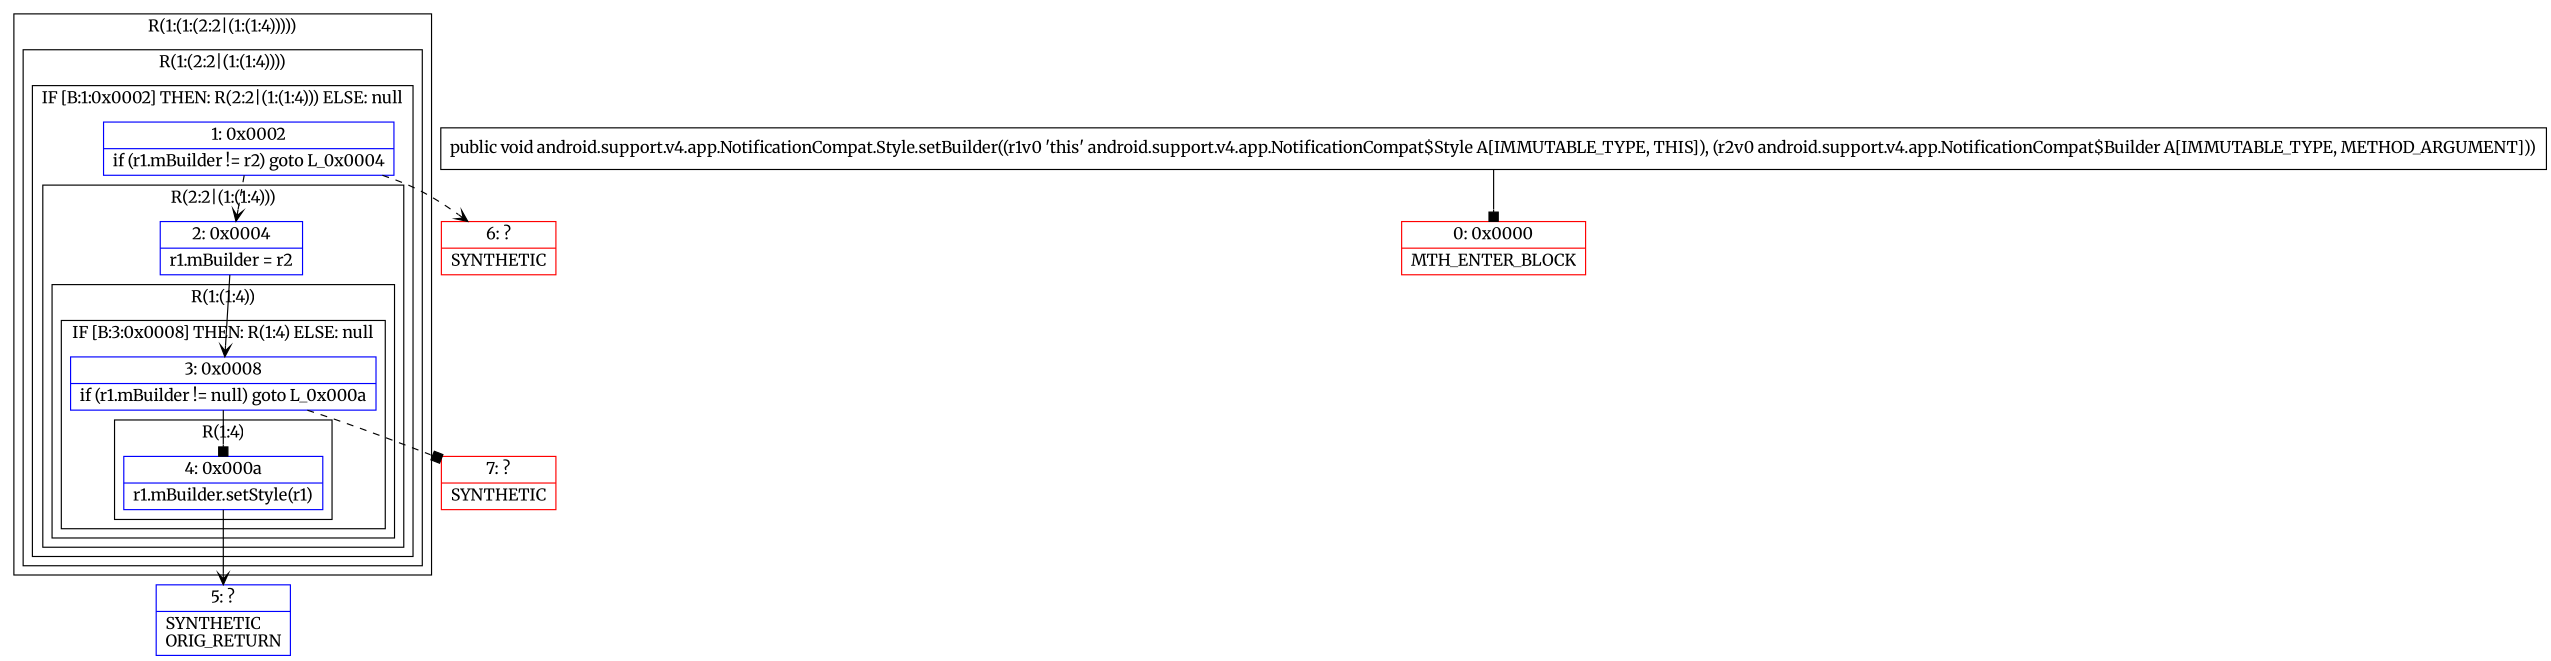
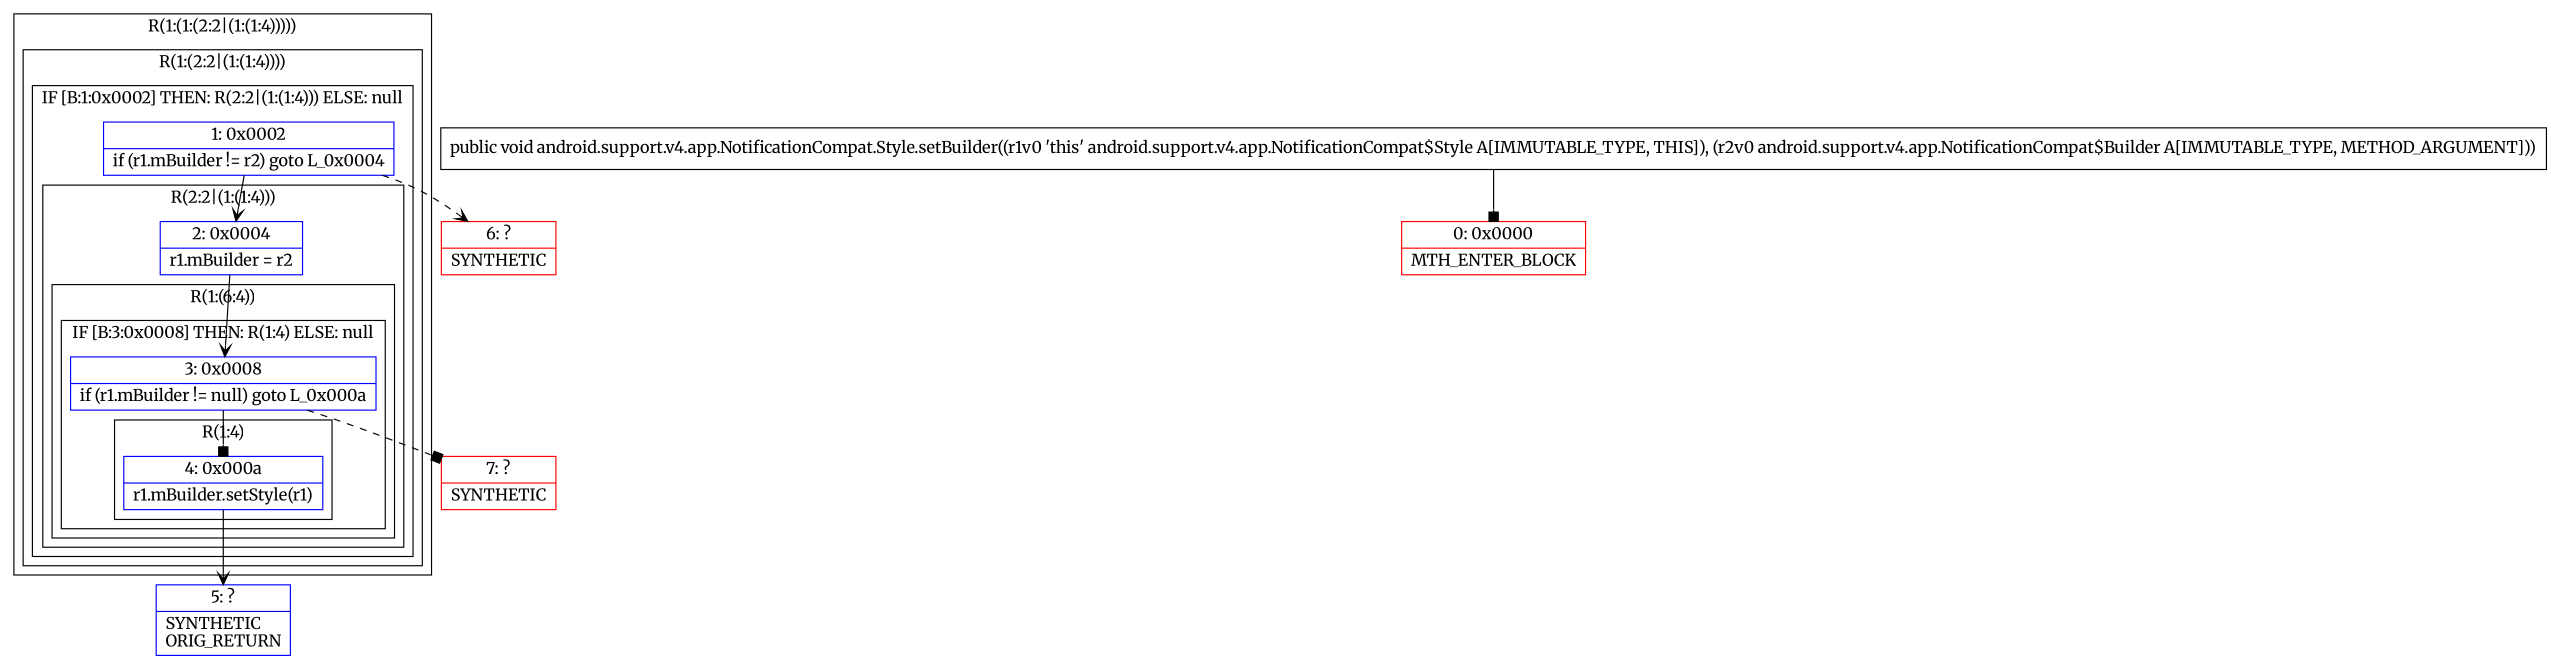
(241, 193) -> (241, 193)
(223, 298) -> (223, 298)
